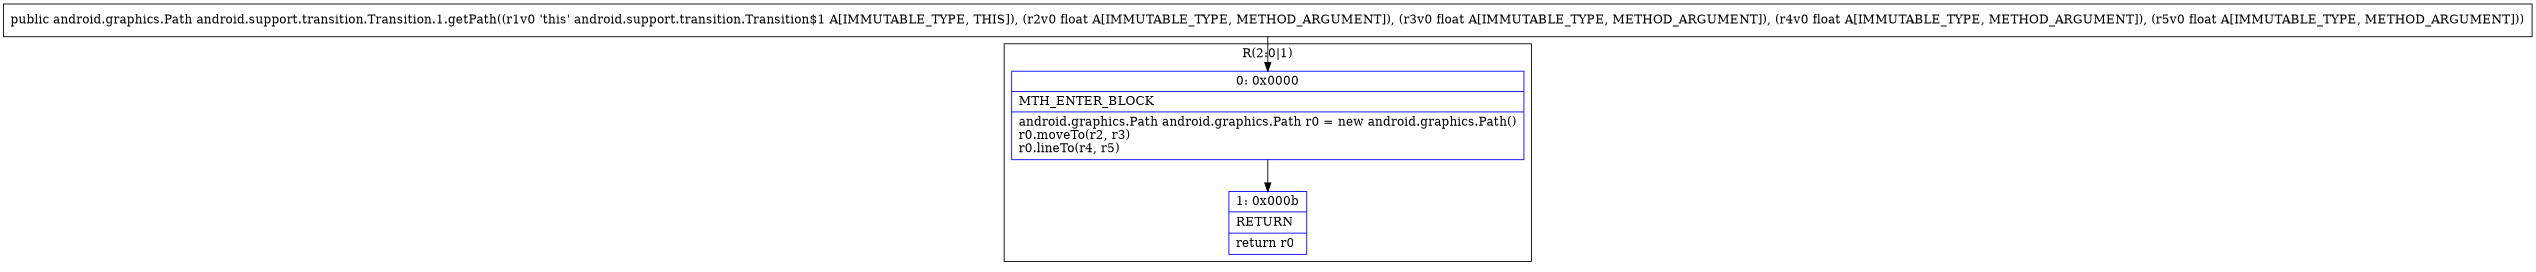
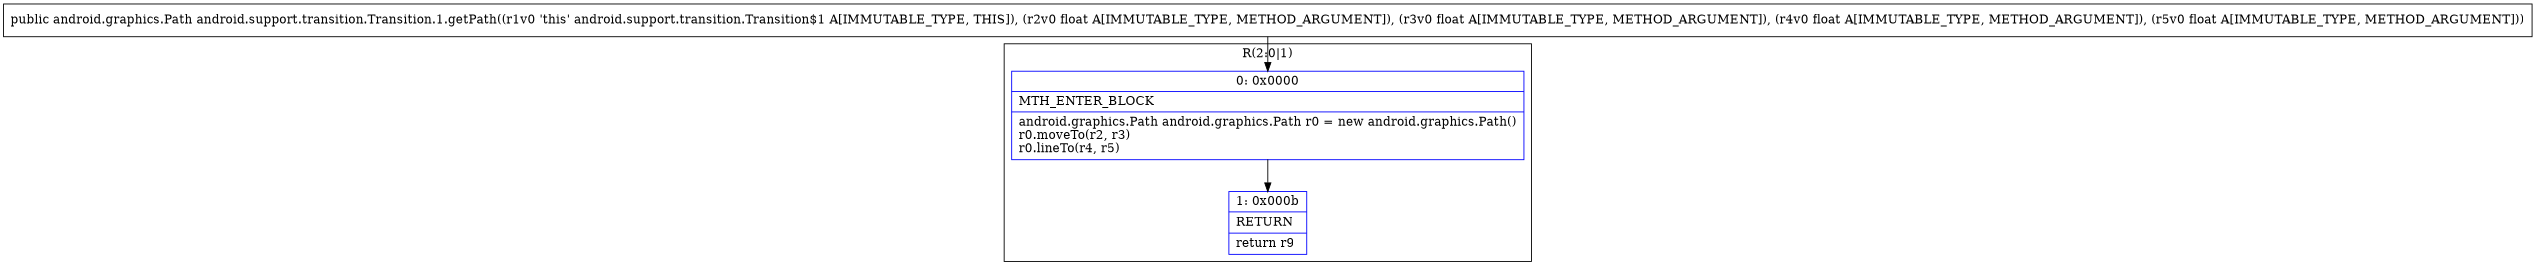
(1266, 243) -> (1266, 243)
